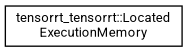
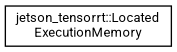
(94, 26) -> (88, 26)
